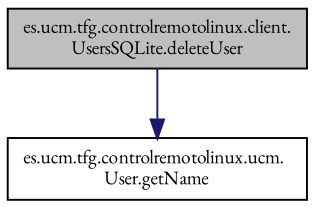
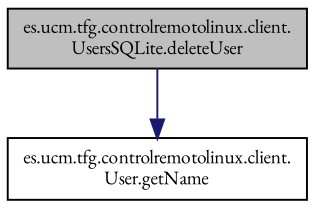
(157, 169) -> (157, 169)
